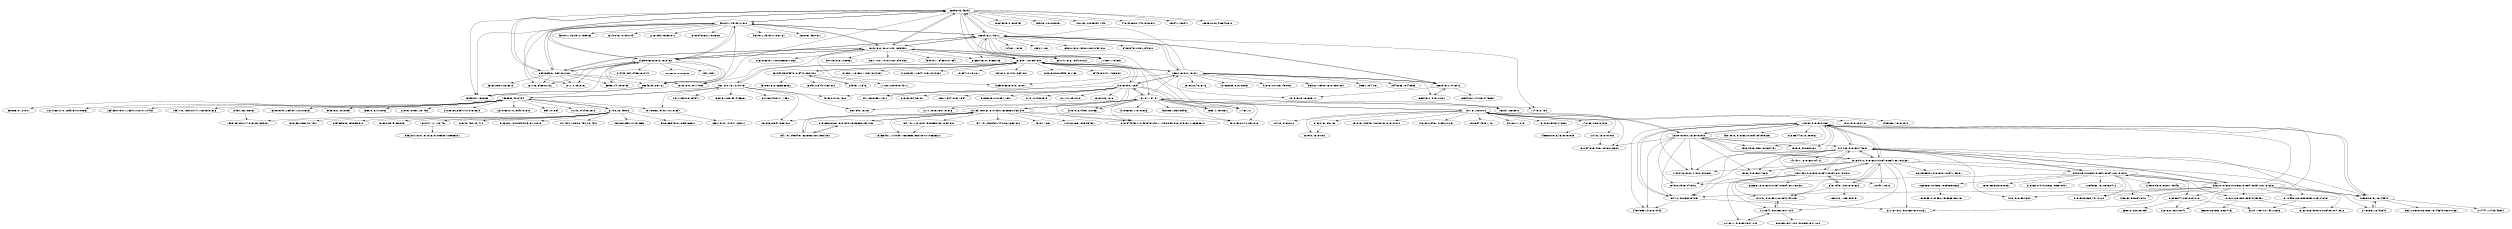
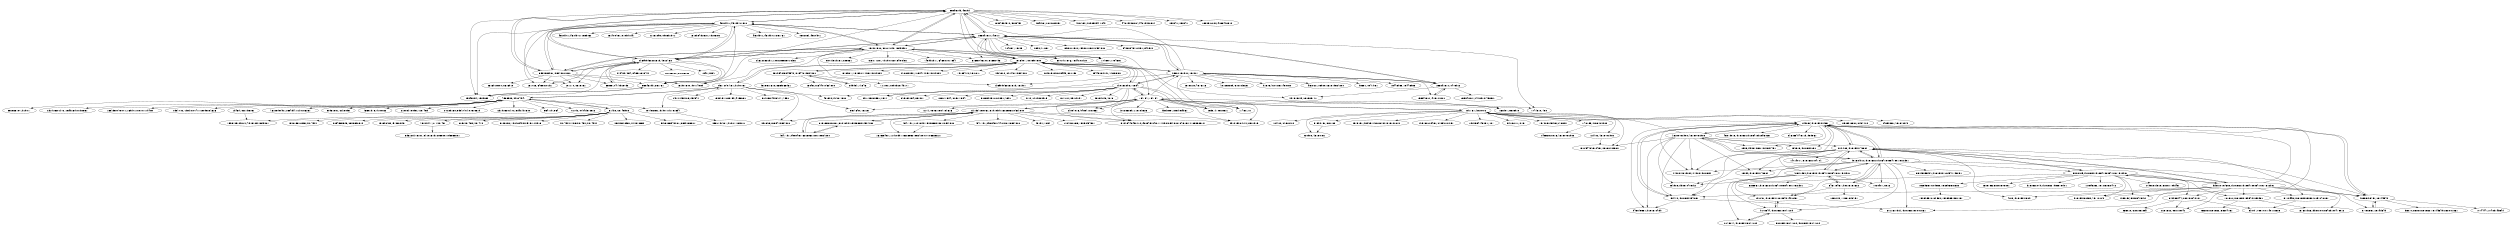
(1582, 116) -> (1671, 120)
(1855, 123) -> (1855, 123)
